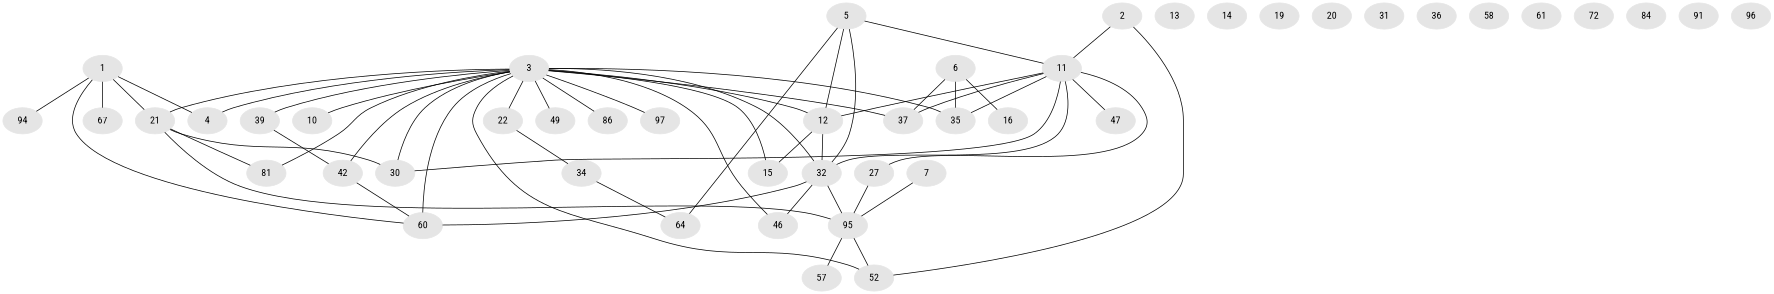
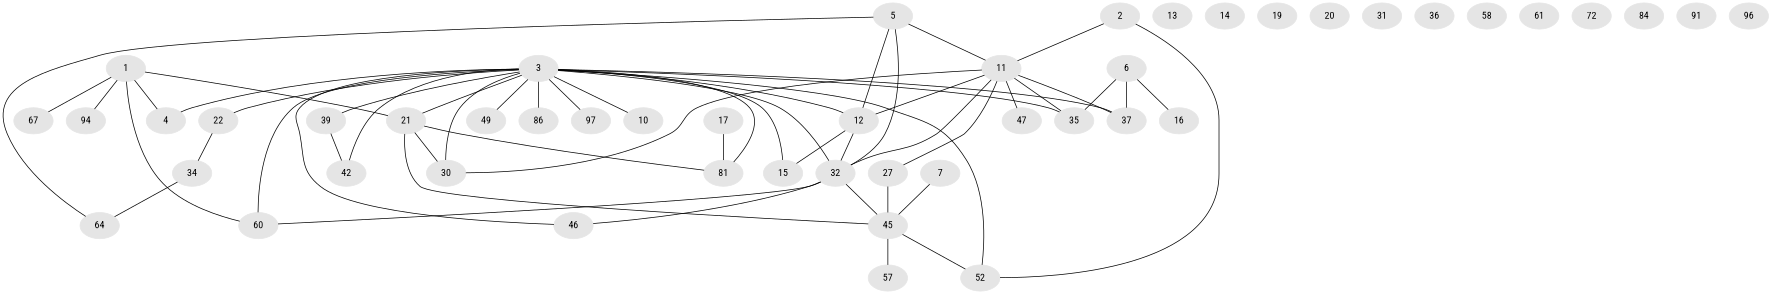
none -> (723, 121)
(383, 199) -> none
(848, 226) -> (888, 226)
